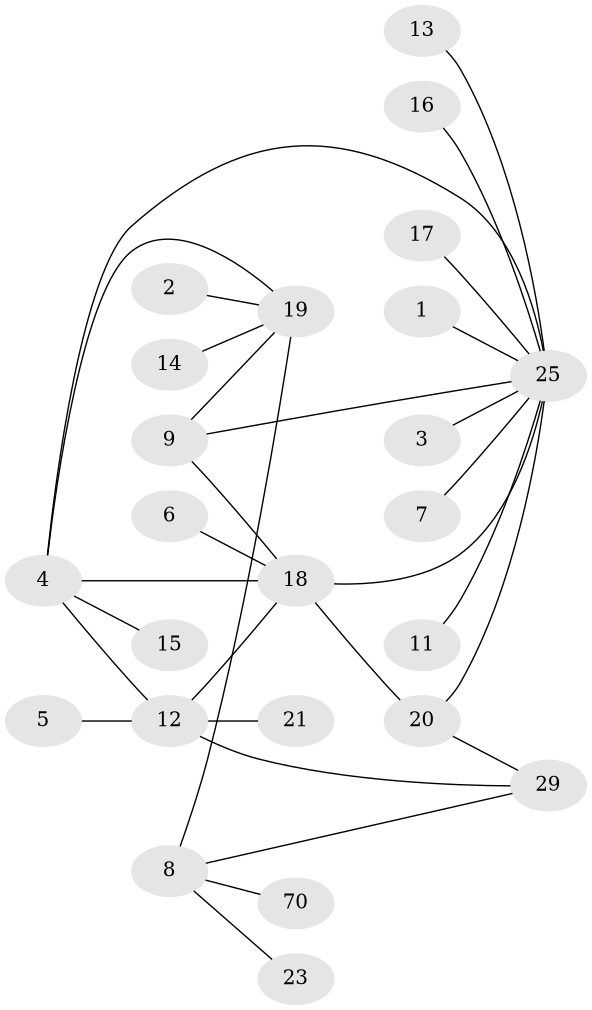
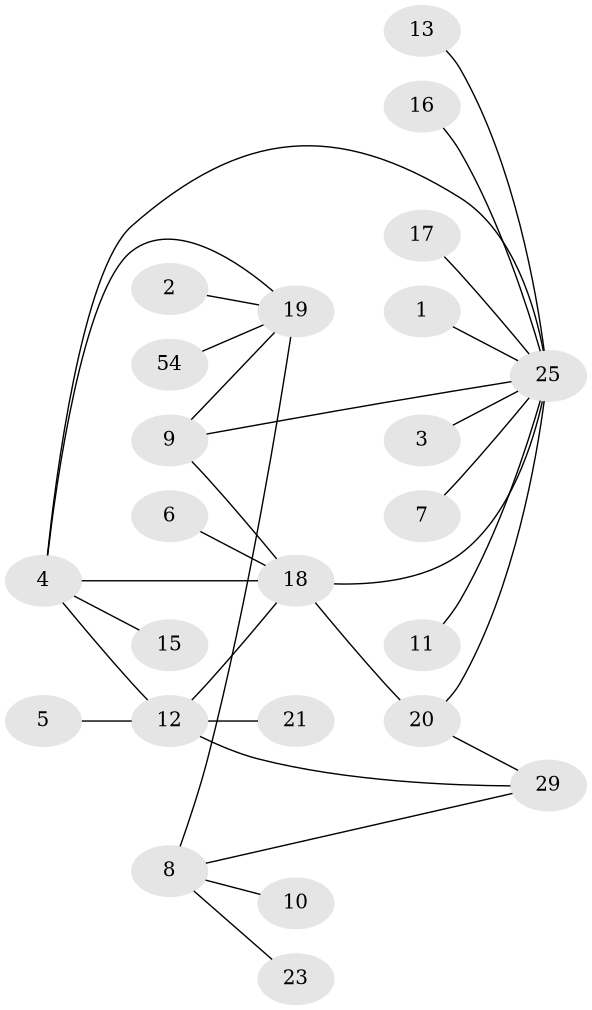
(170, 365) -> (170, 365)
(296, 903) -> (296, 903)
